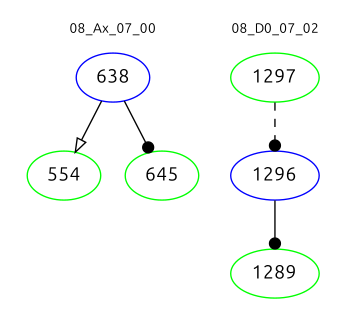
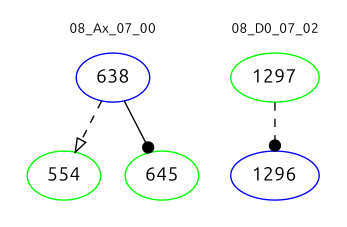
(92, 120) -> (92, 120)
(275, 274) -> none
